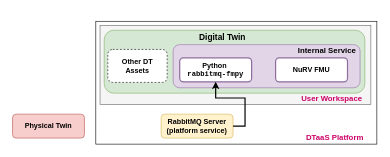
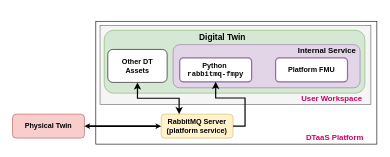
(137, 66) -> (137, 66)
(312, 70) -> (312, 70)
none -> (158, 98)
none -> (123, 126)
